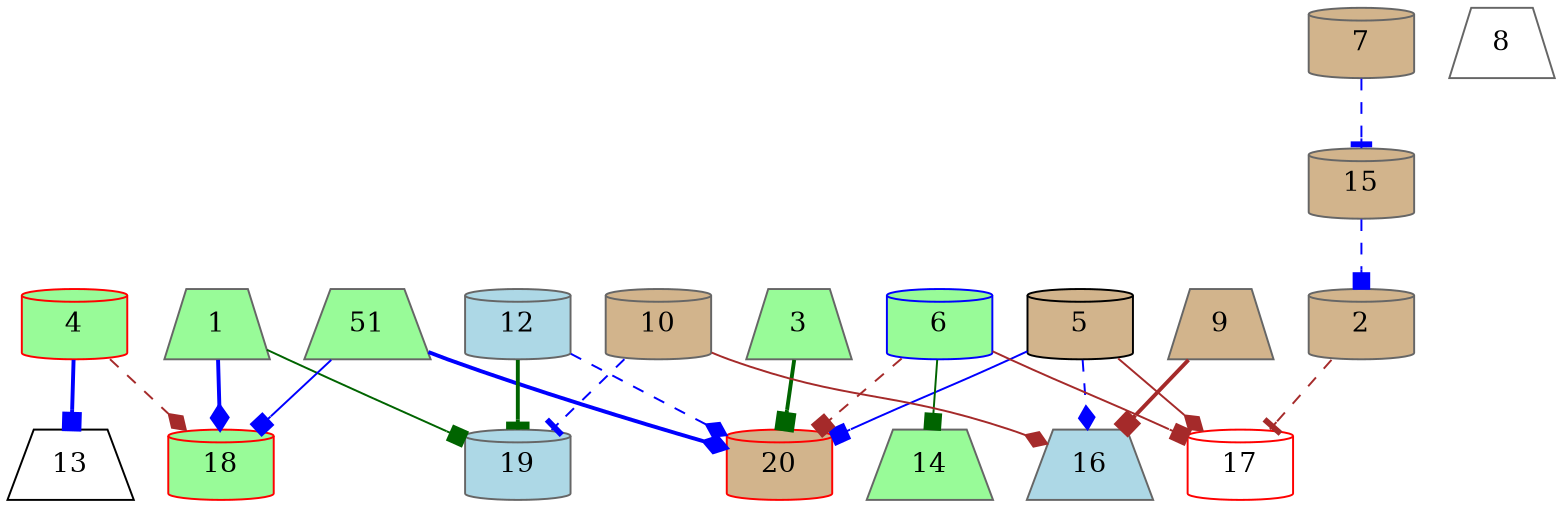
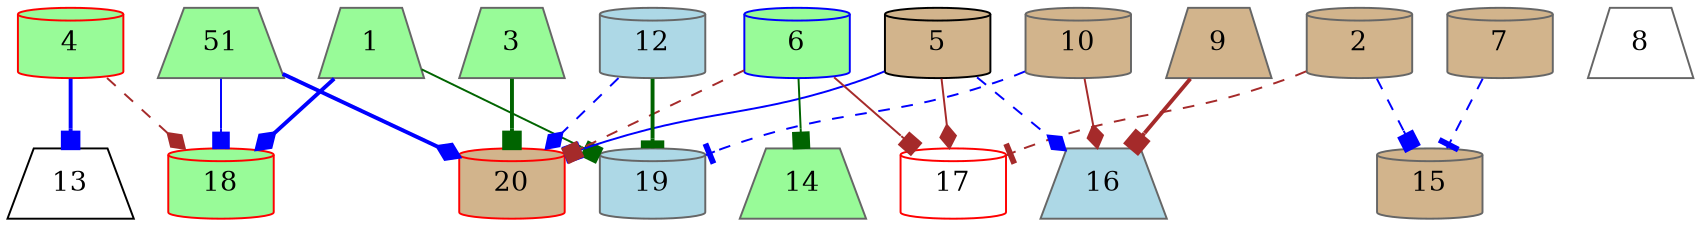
(1361, 244) -> (1390, 105)
